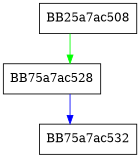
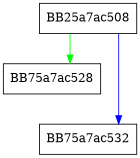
(70, 105) -> (119, 75)
